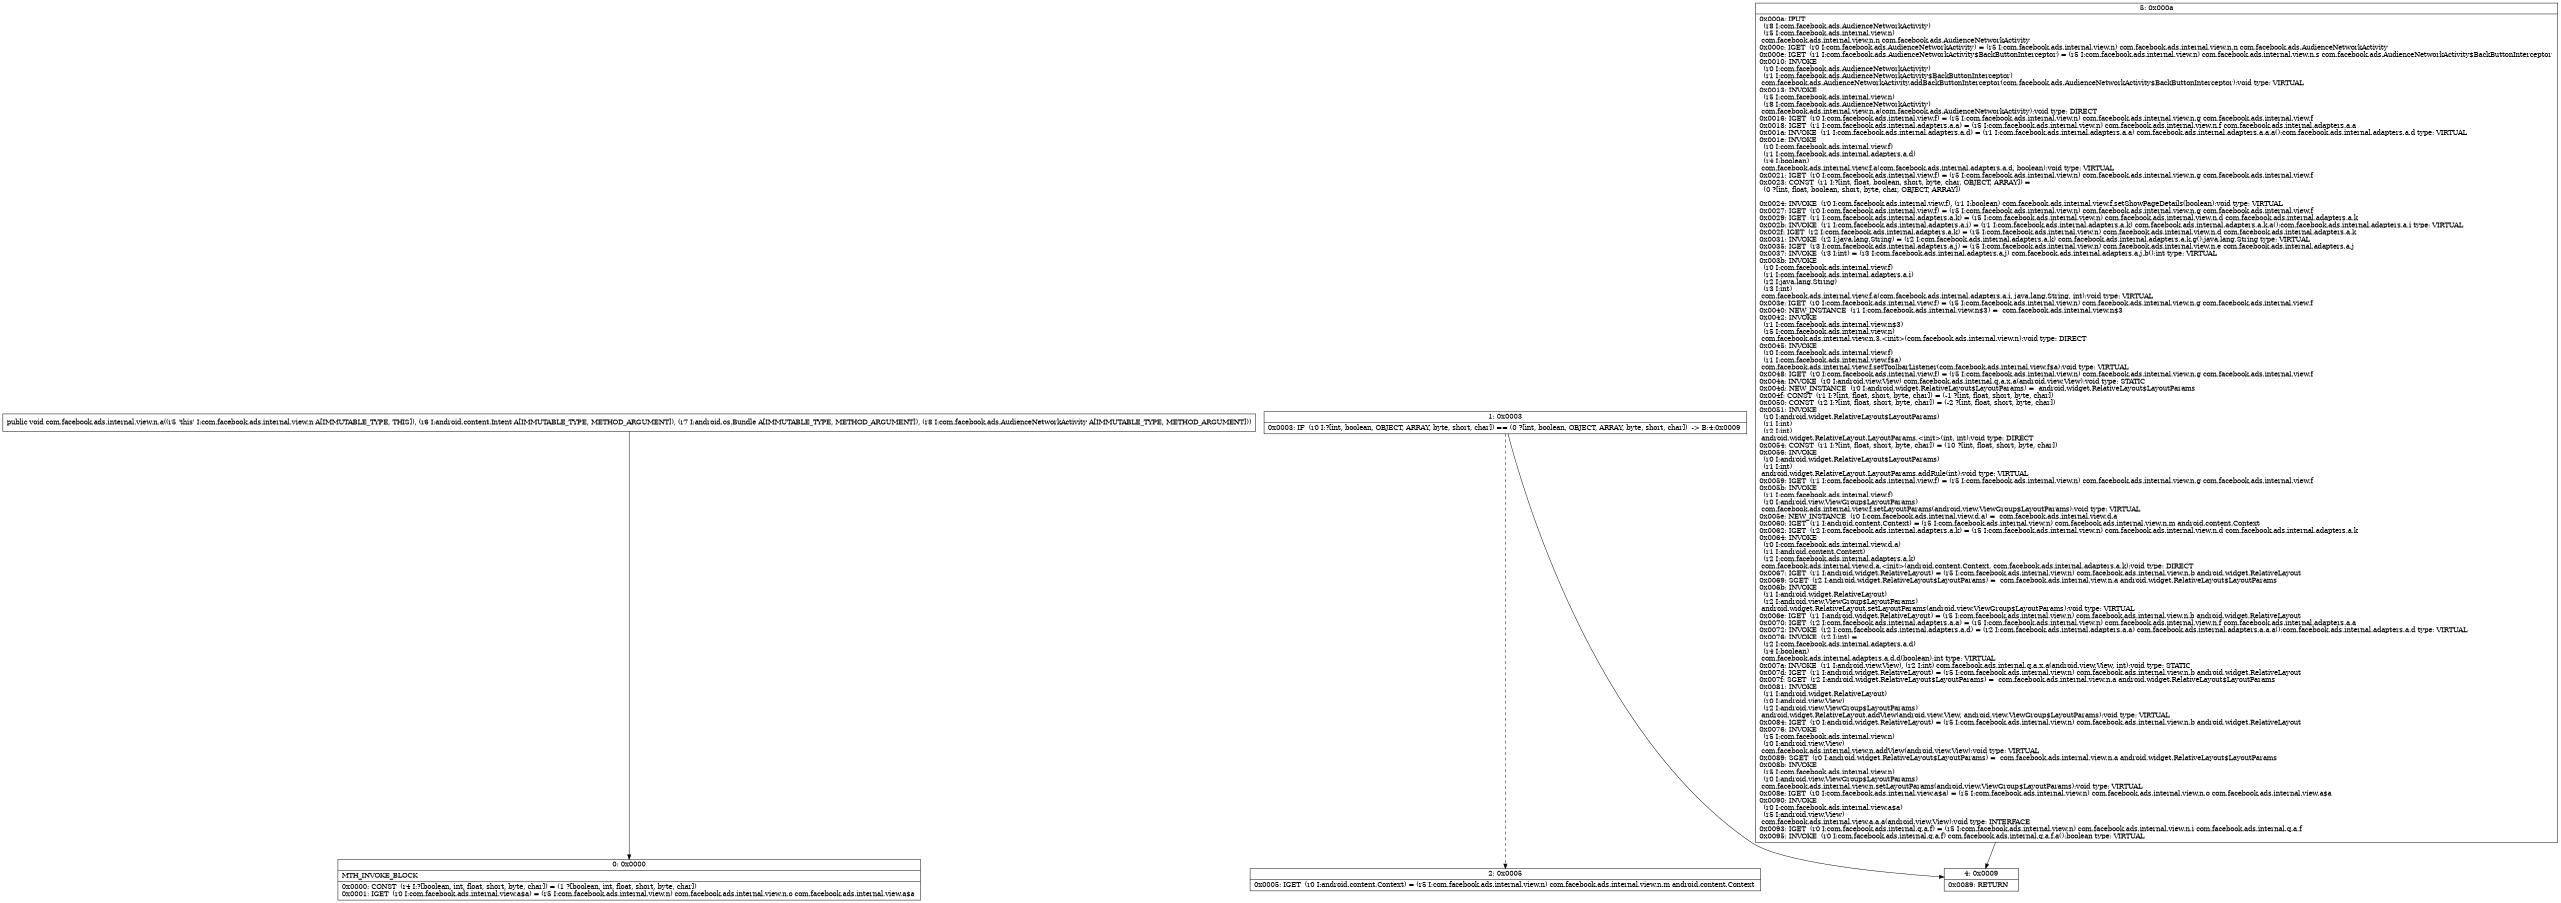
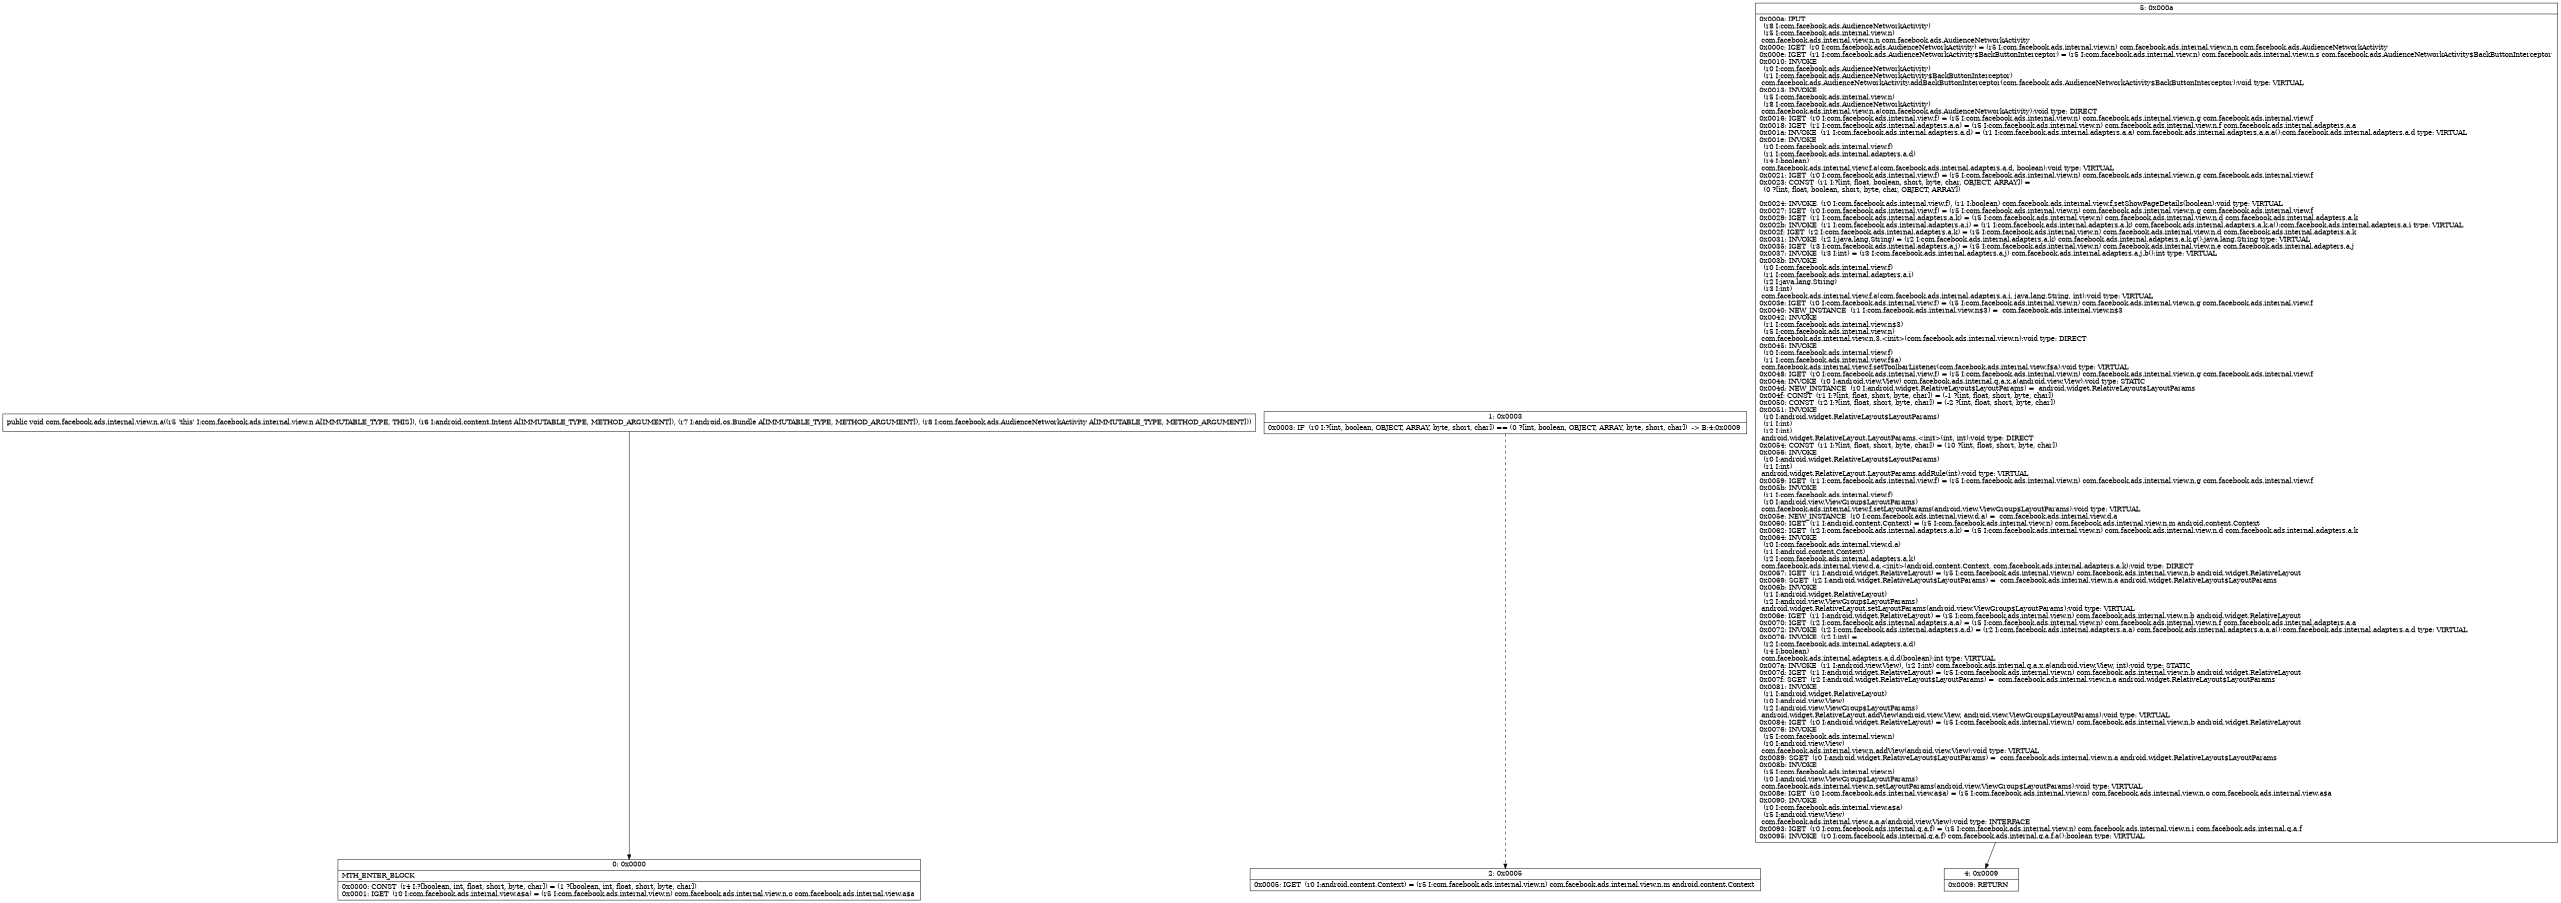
(1648, 740) -> none
(380, 876) -> (378, 876)
(1981, 885) -> (1981, 885)
